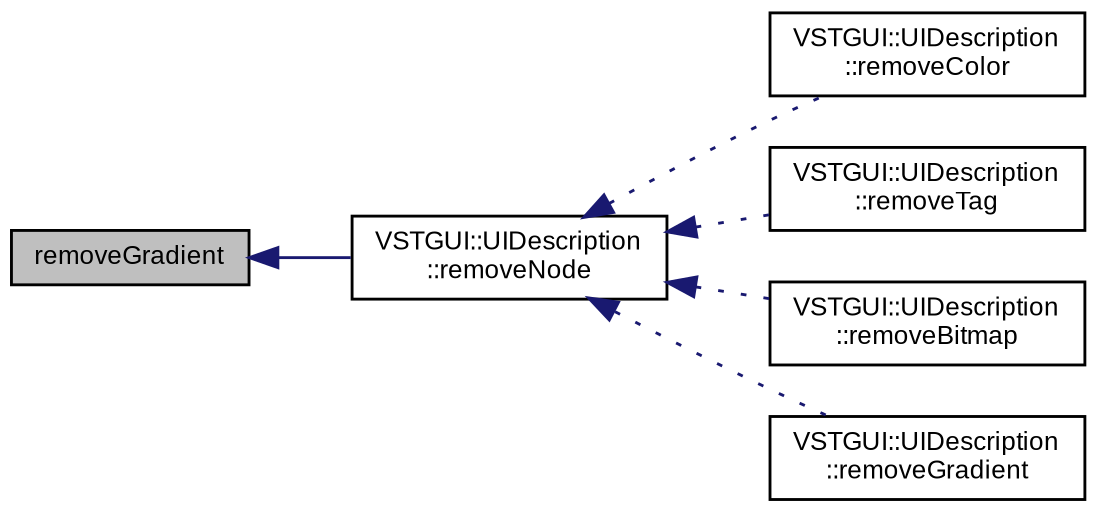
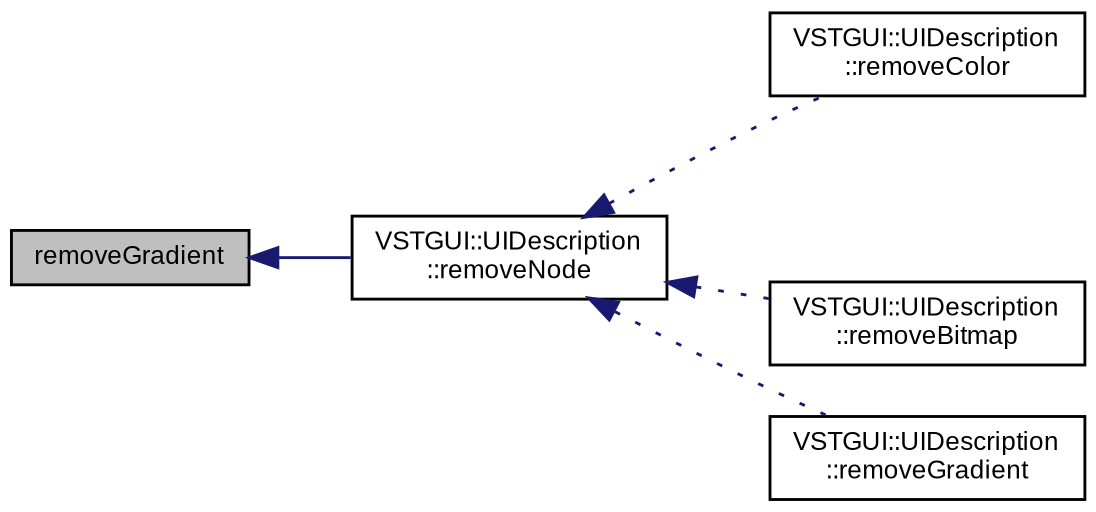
(927, 189) -> none
